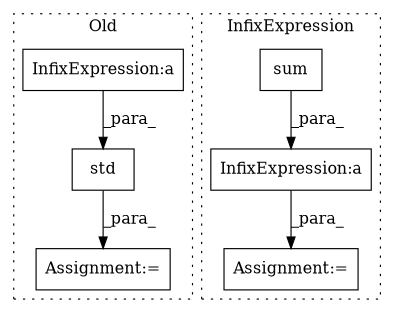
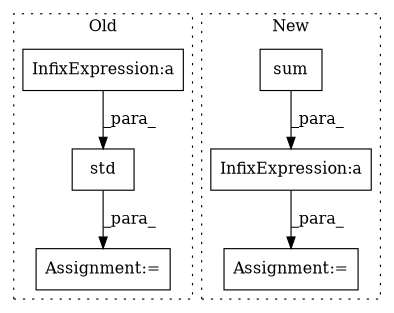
(291, 27) -> (291, 27)
